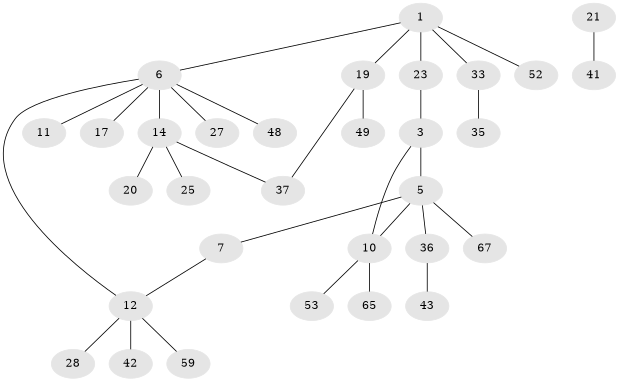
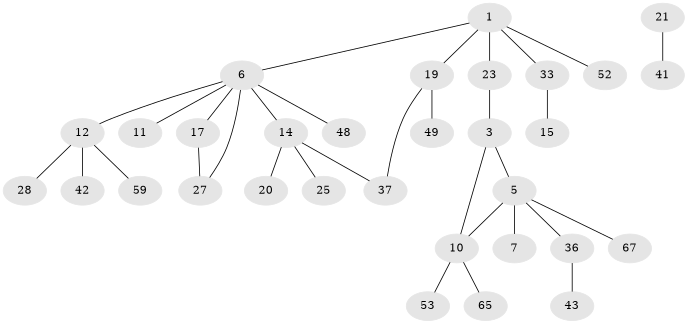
(479, 133) -> (547, 133)
none -> (199, 162)
(176, 277) -> none
